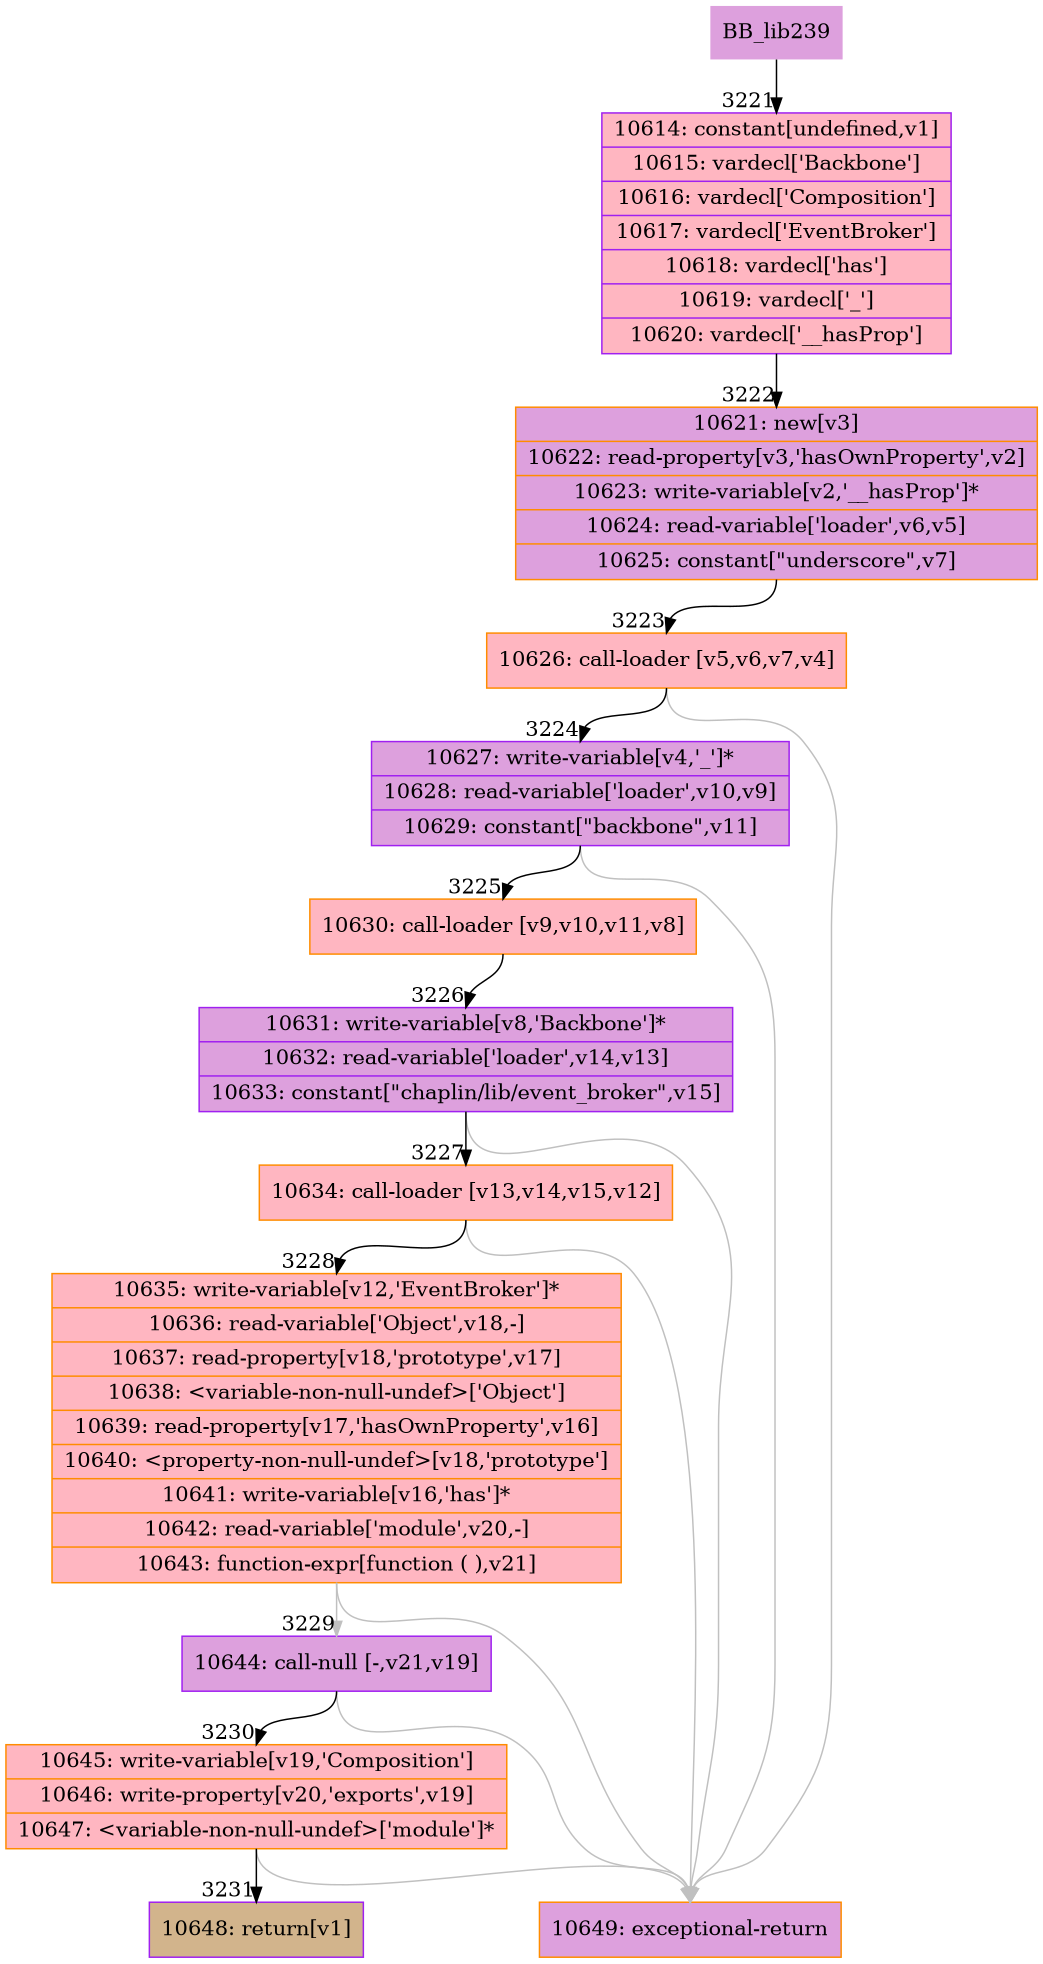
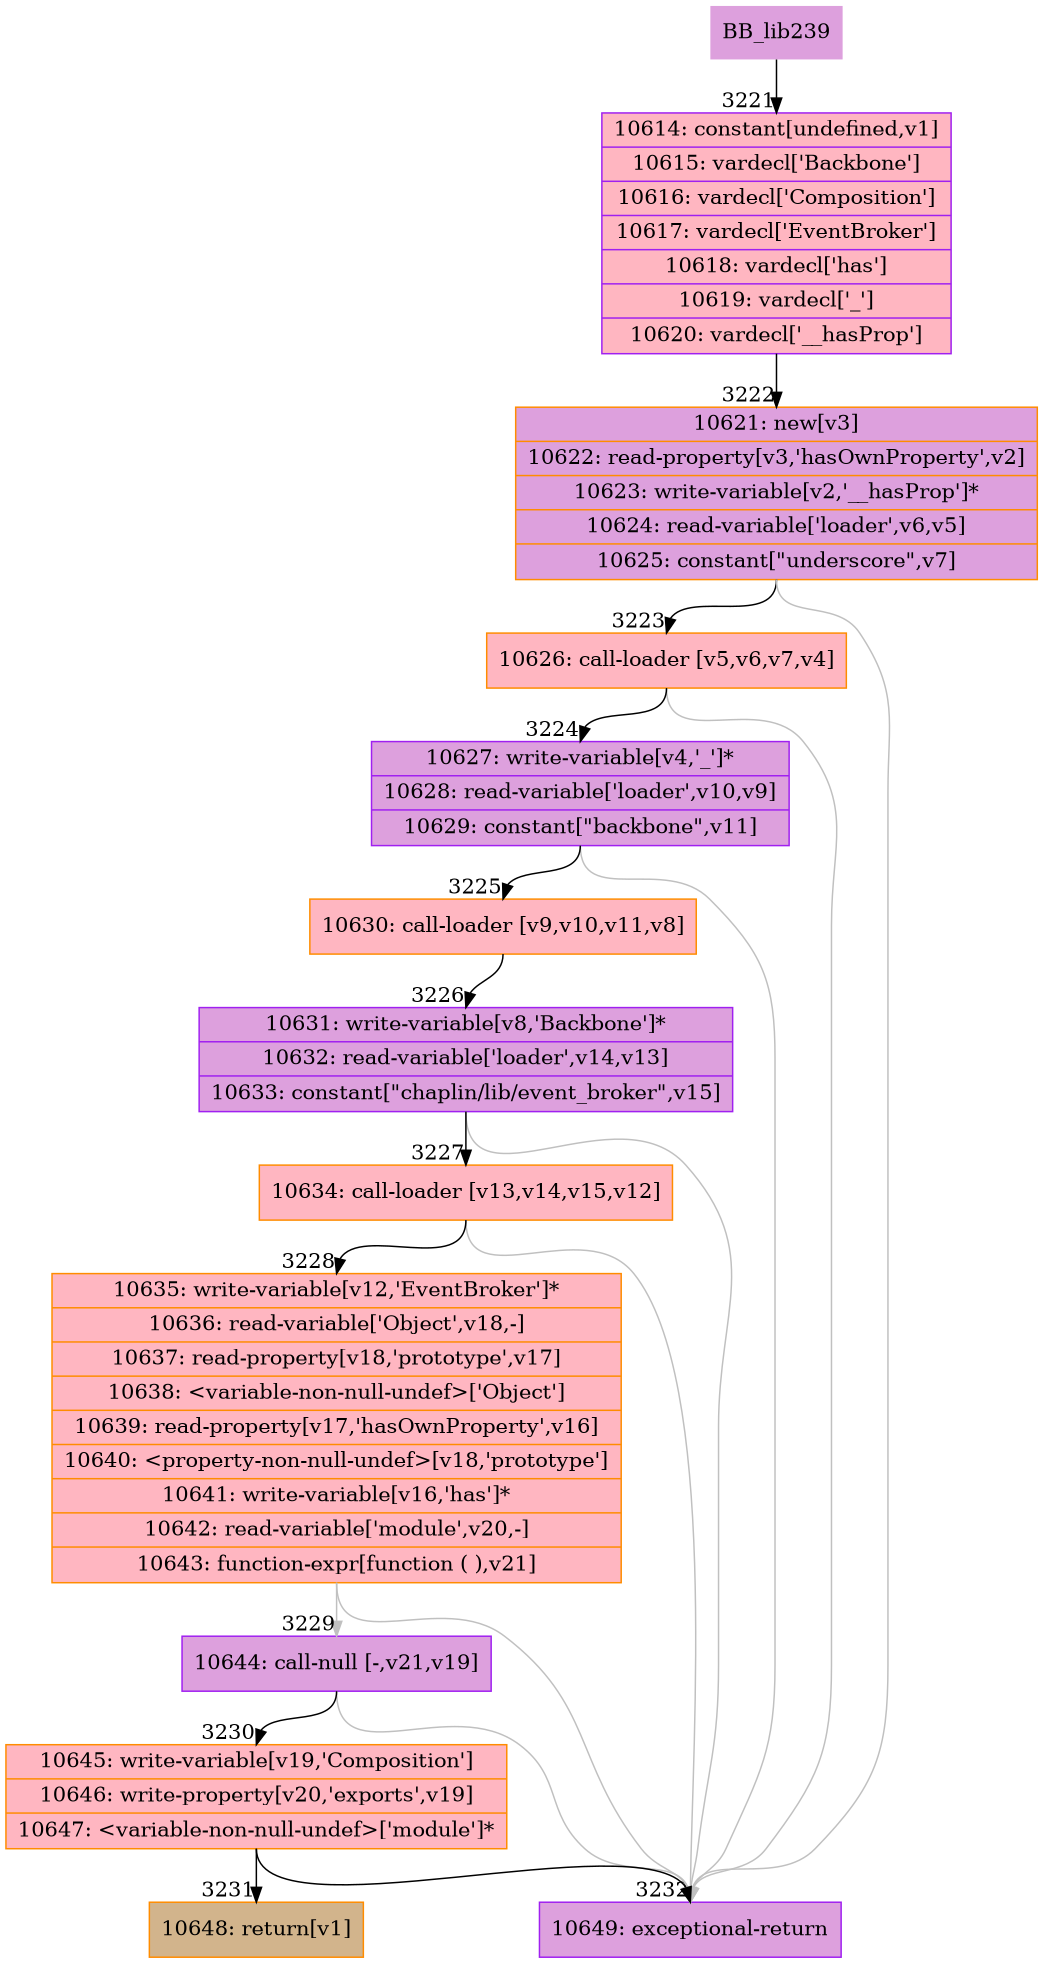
none -> (888, 1262)
(466, 1876) -> (466, 1876)
(256, 1930) -> (256, 1930)
(690, 1930) -> (690, 1930)
